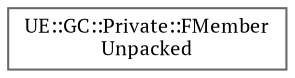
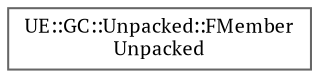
(147, 39) -> (160, 39)
